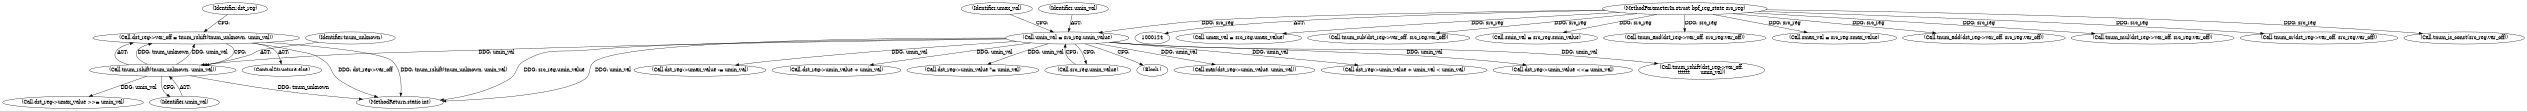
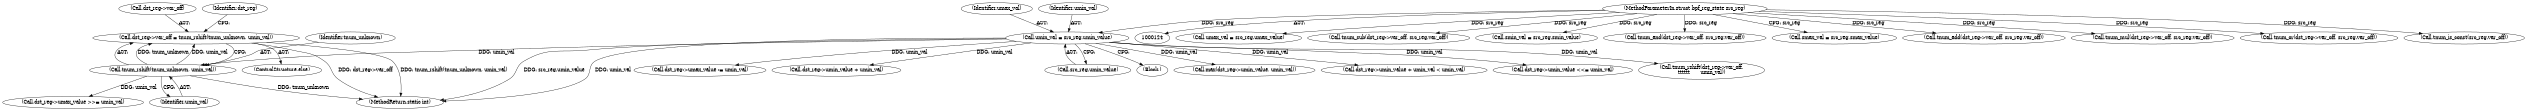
none -> (157, 9)
(1043, 23) -> (1043, 23)
(1785, 23) -> (1785, 23)
(1073, 53) -> (1073, 53)
(973, 70) -> none
